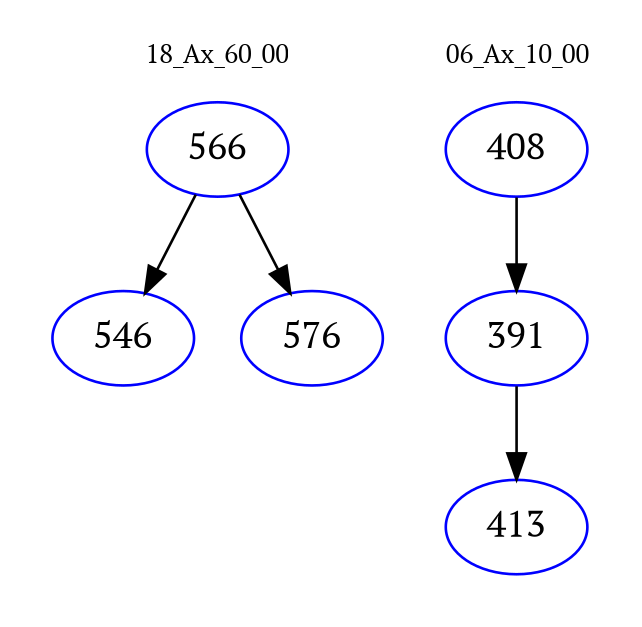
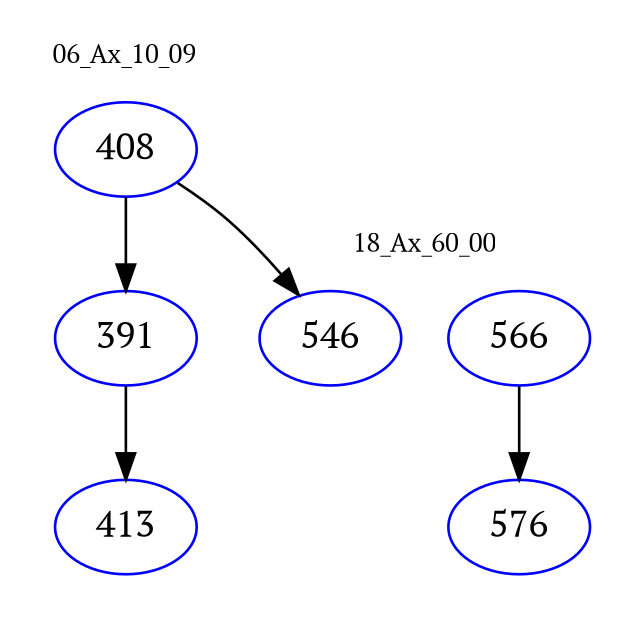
(518, 56) -> (125, 56)
(176, 232) -> (255, 246)
